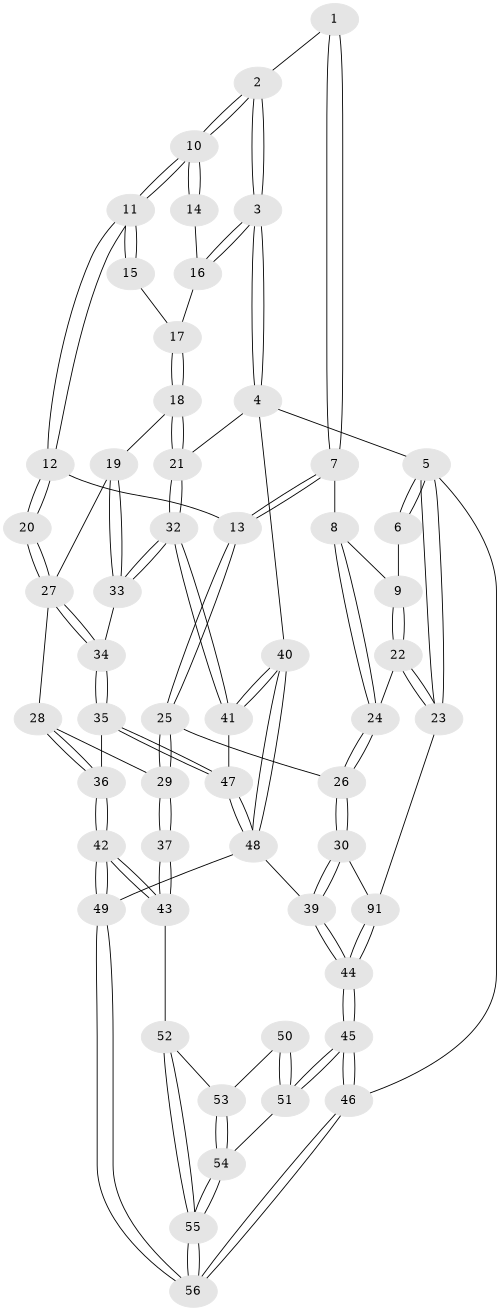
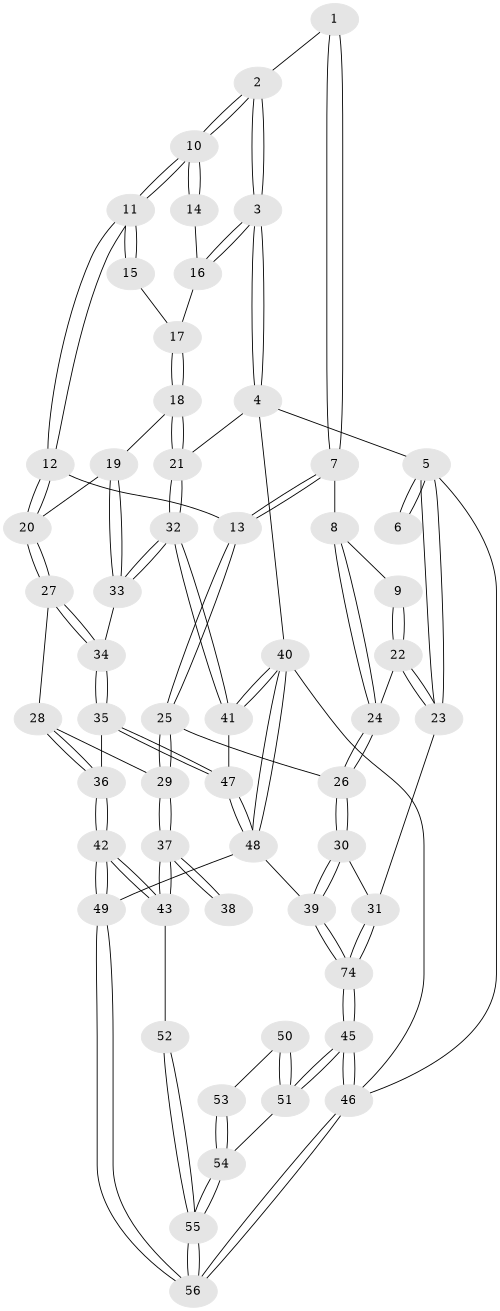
(82, 528) -> (71, 496)
(398, 560) -> none
none -> (424, 864)
none -> (229, 910)
(375, 910) -> (375, 910)
(349, 973) -> (349, 973)
(193, 1069) -> none
